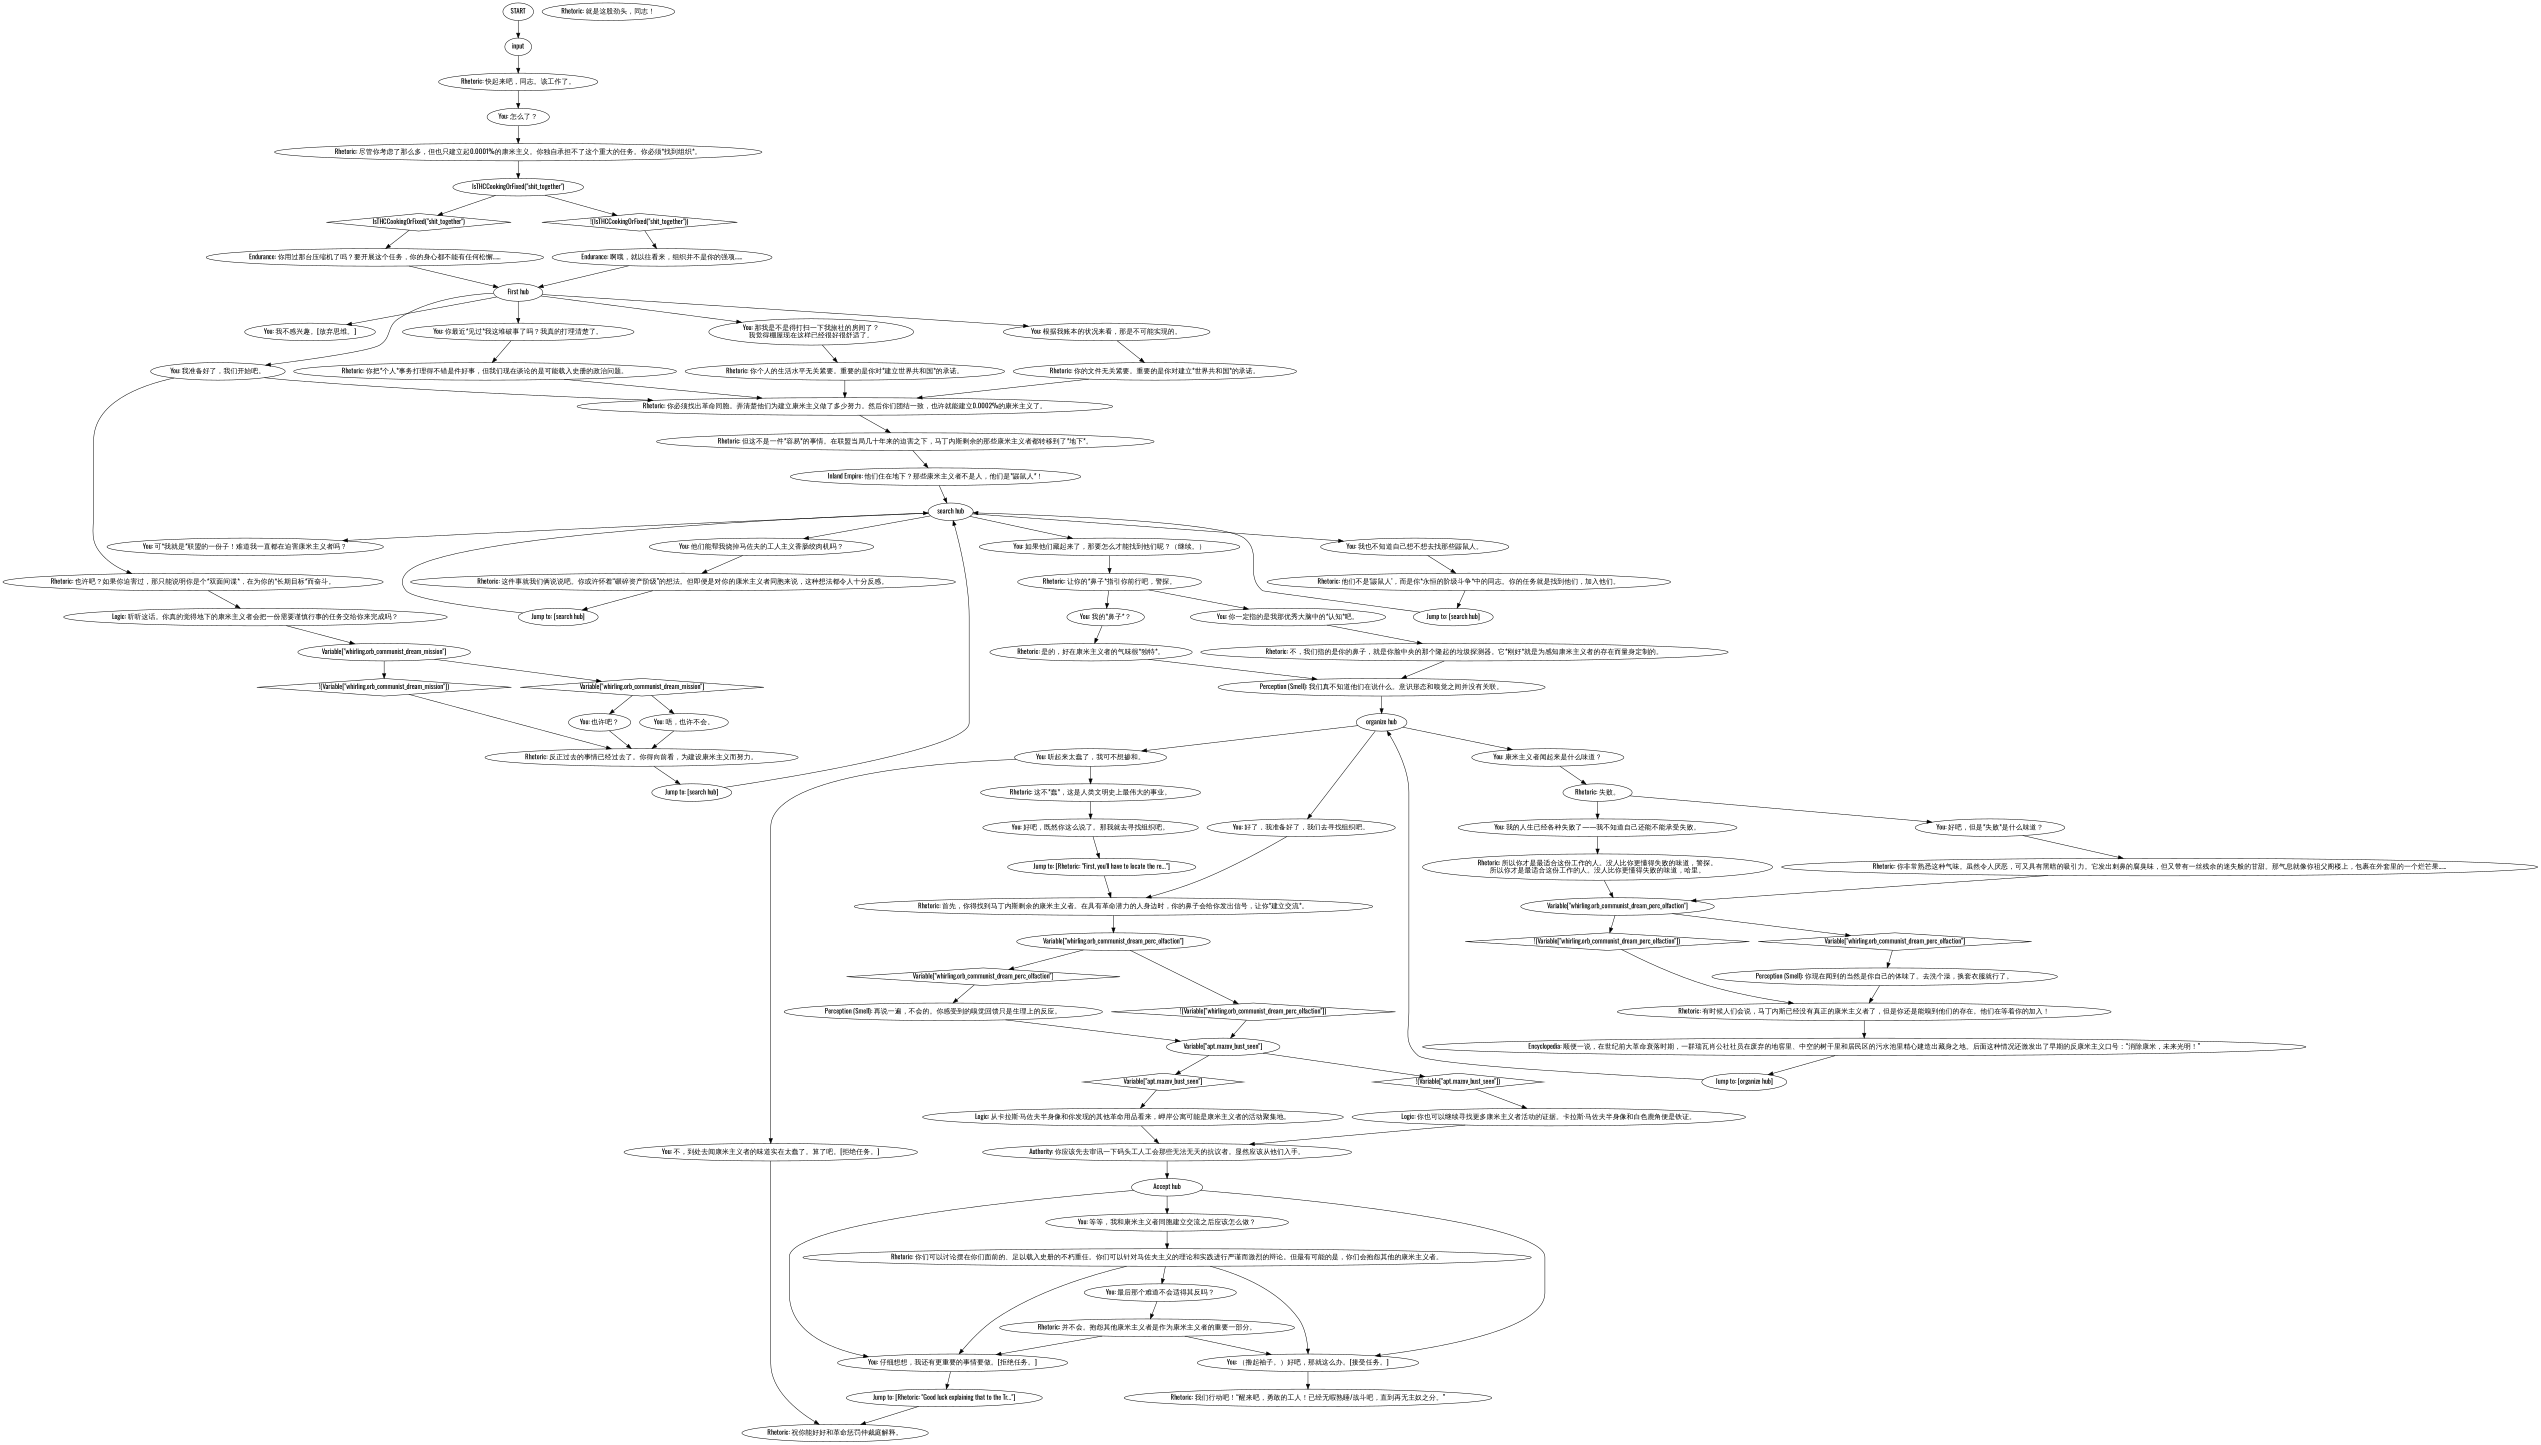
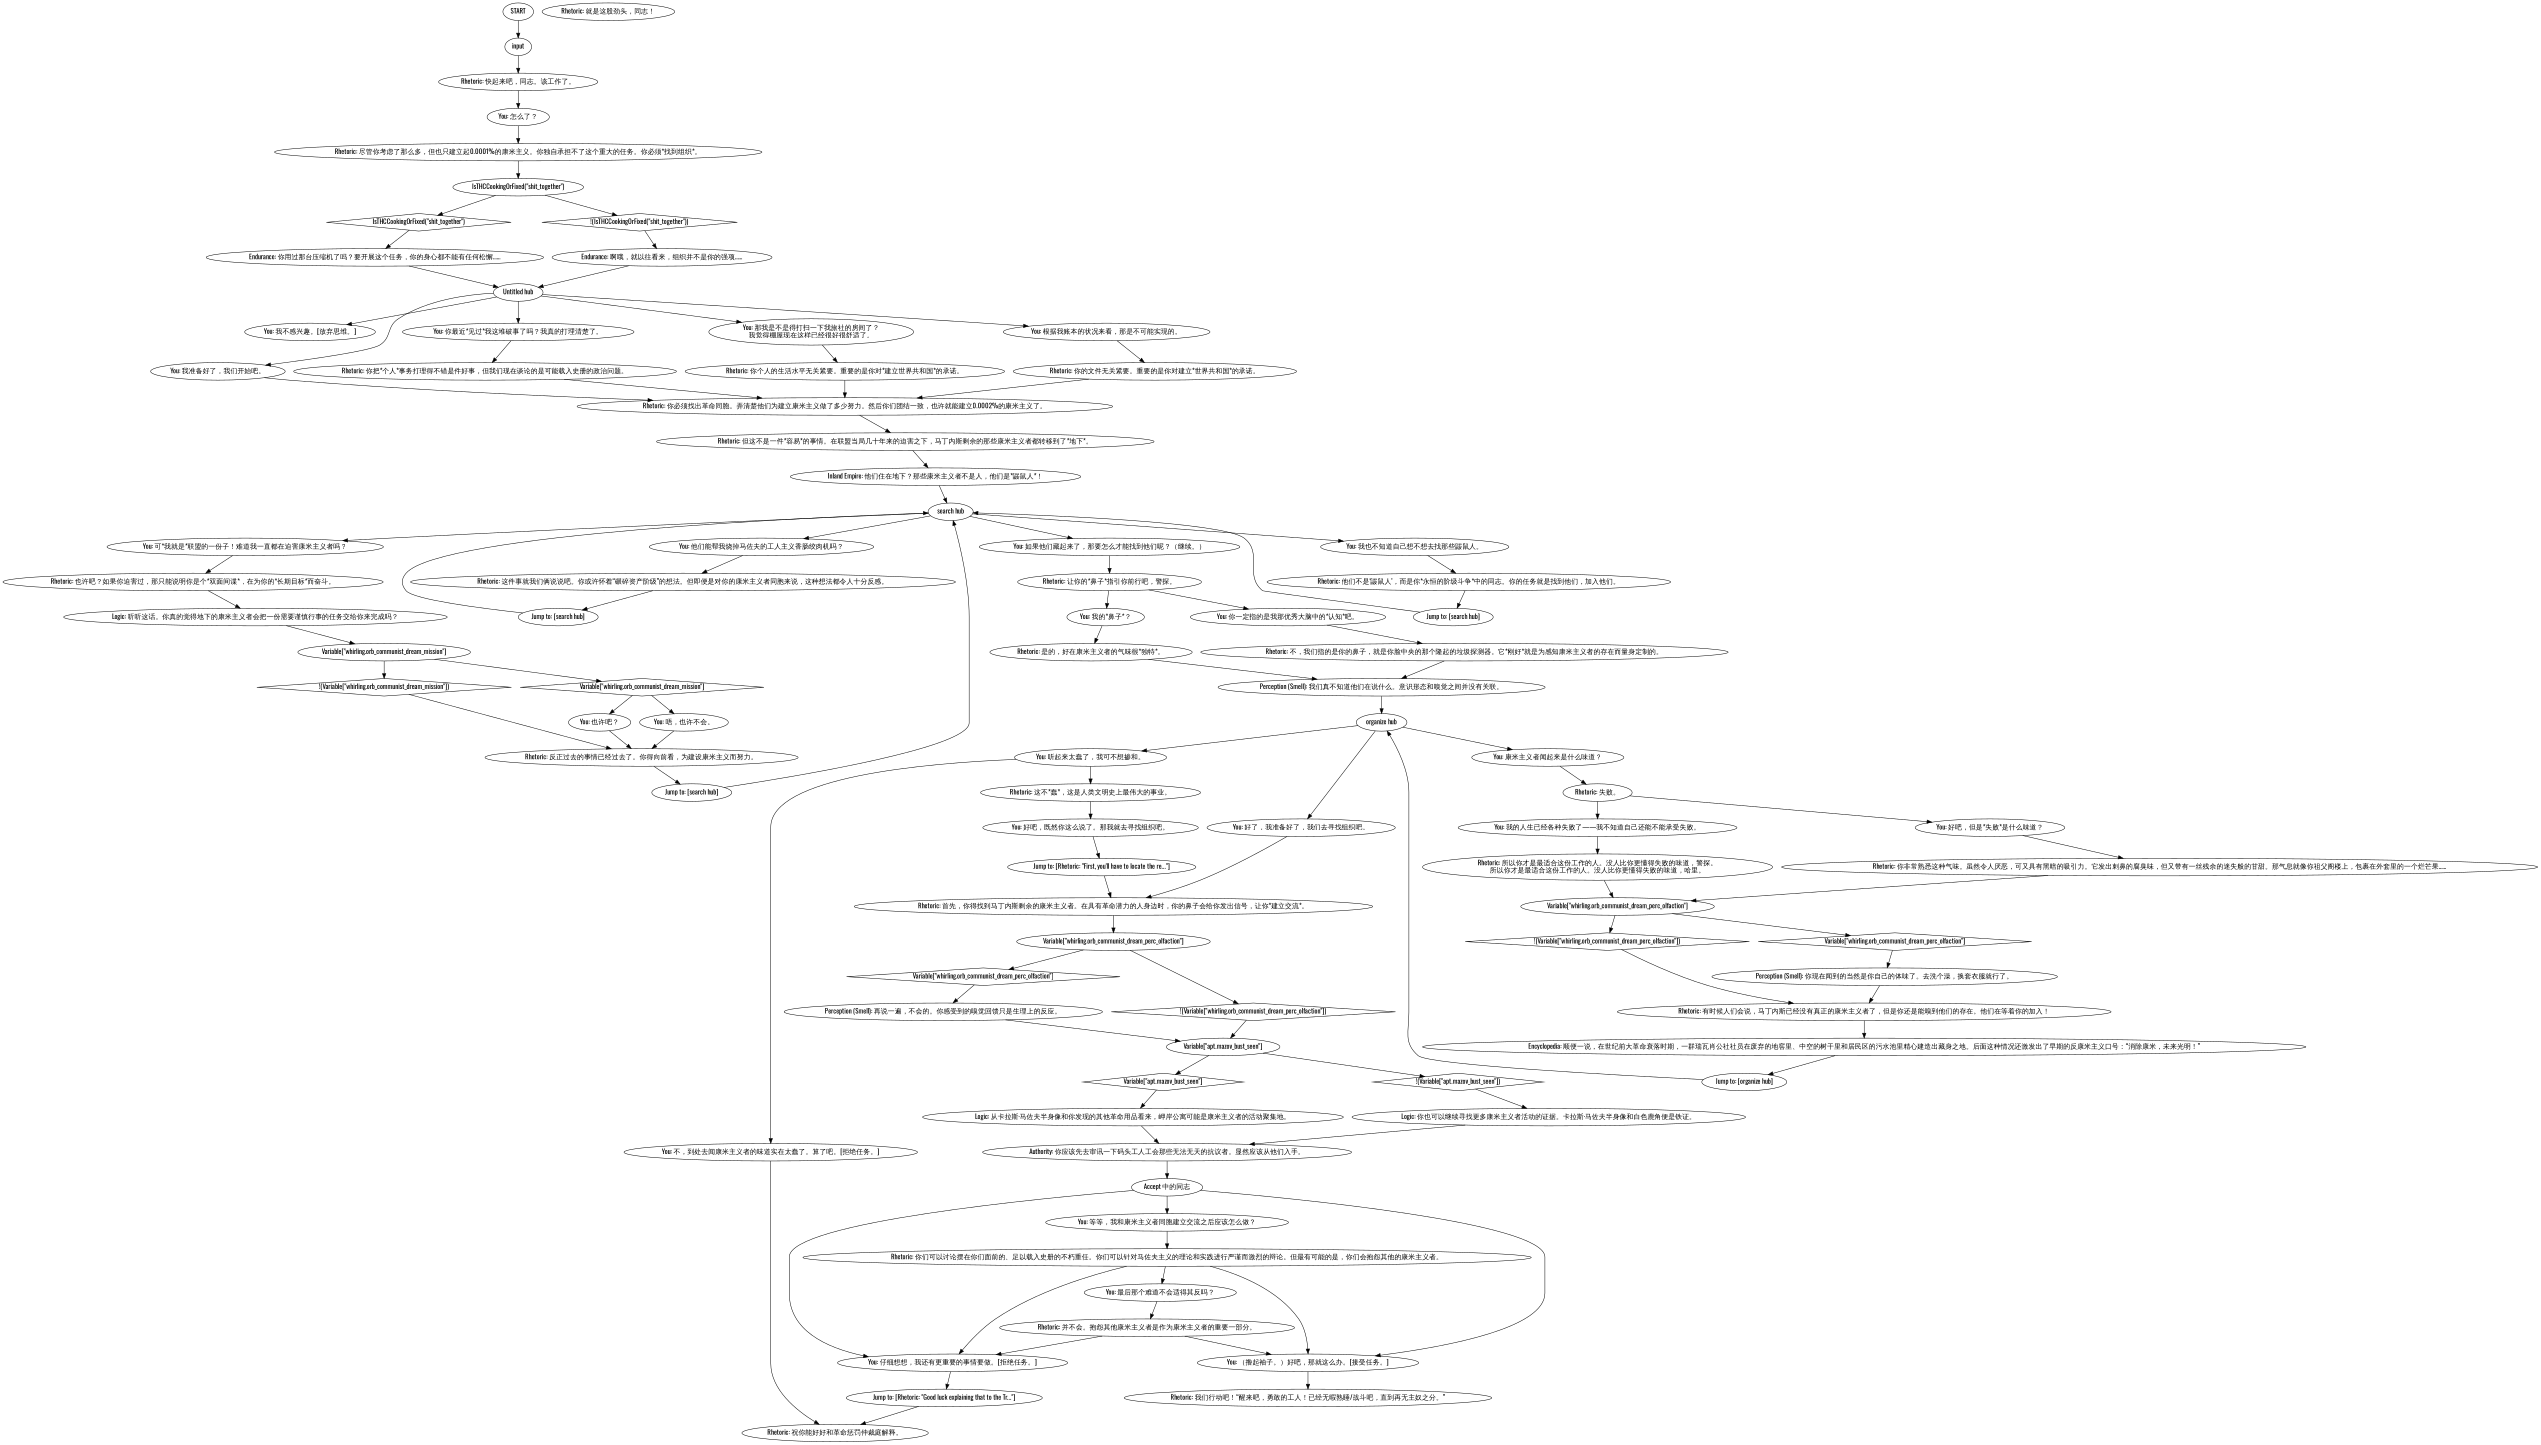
(518, 292) -> (518, 292)
(94, 459) -> (221, 563)
(1167, 1187) -> (1167, 1187)
